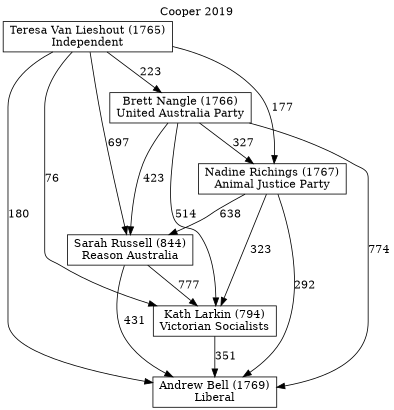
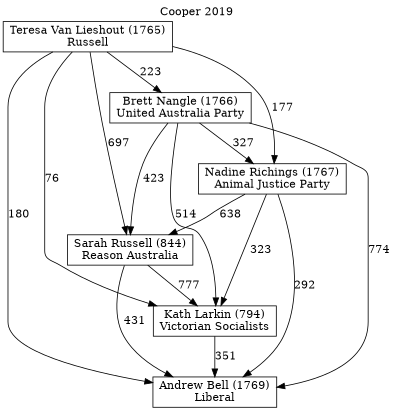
(88, 37) -> (88, 37)
